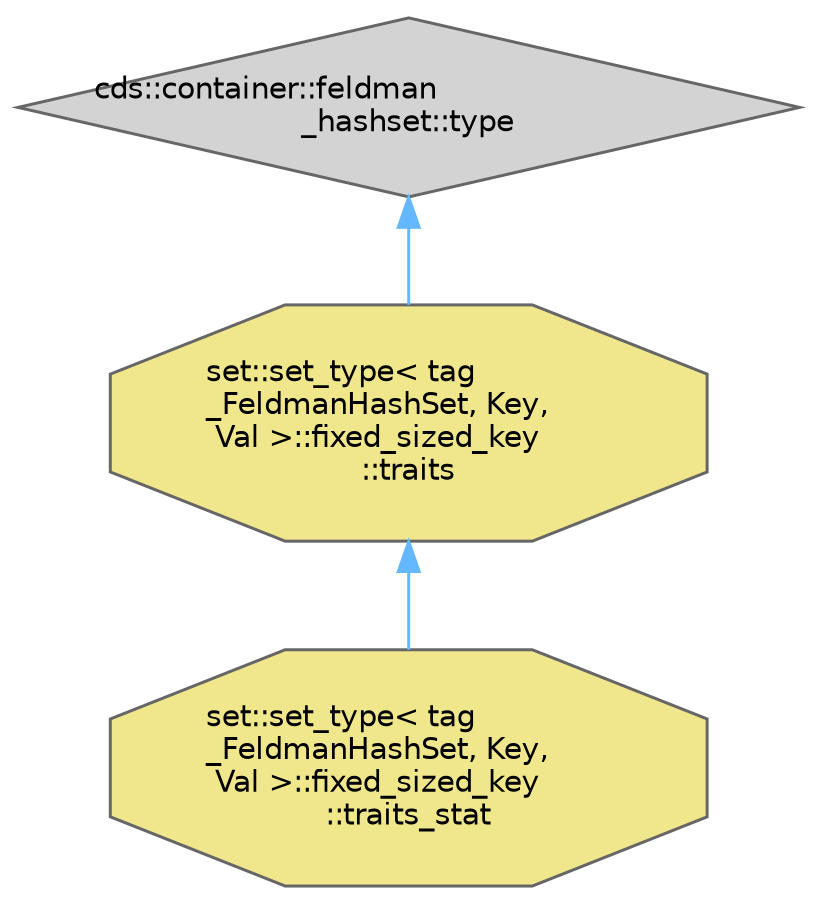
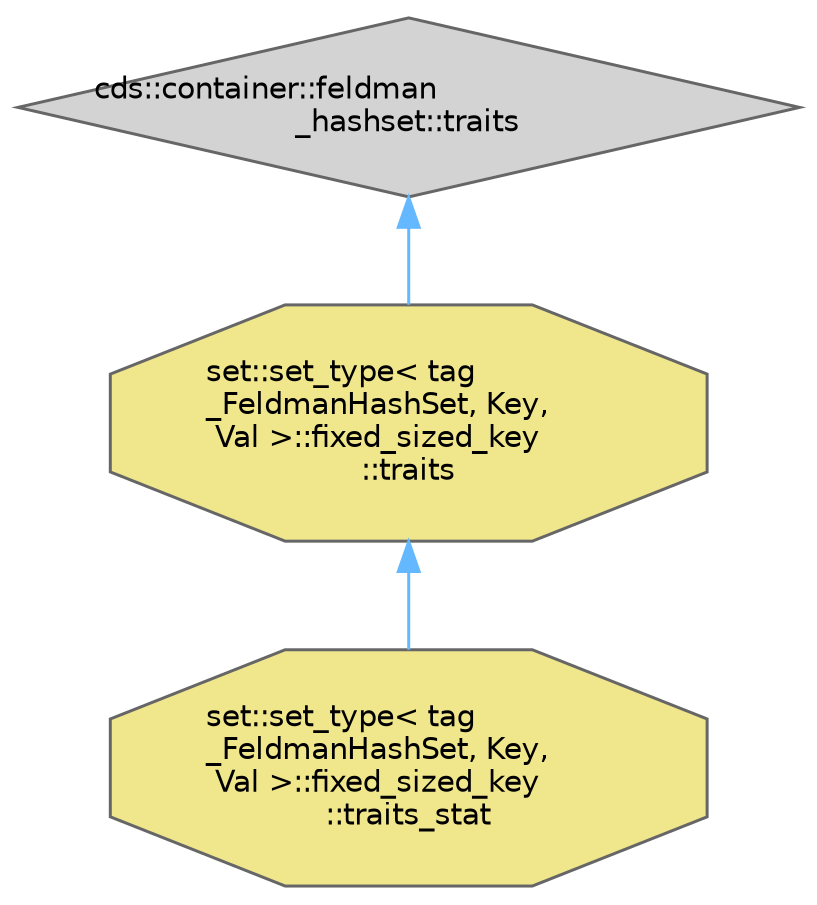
(409, 107) -> (409, 107)
